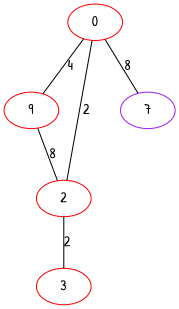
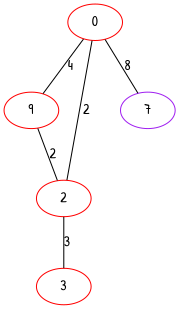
(53, 154) -> (53, 154)
(67, 242) -> (67, 242)
